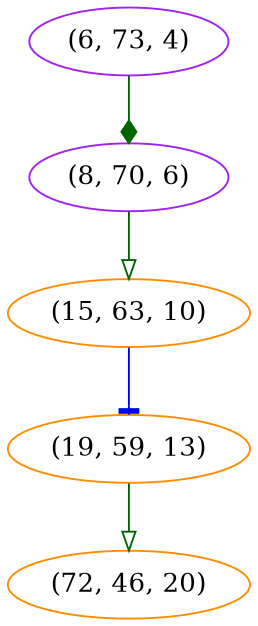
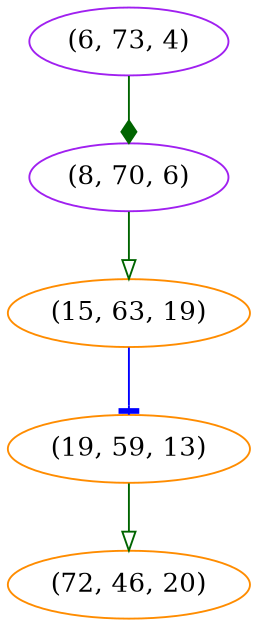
(129, 313) -> (129, 313)
